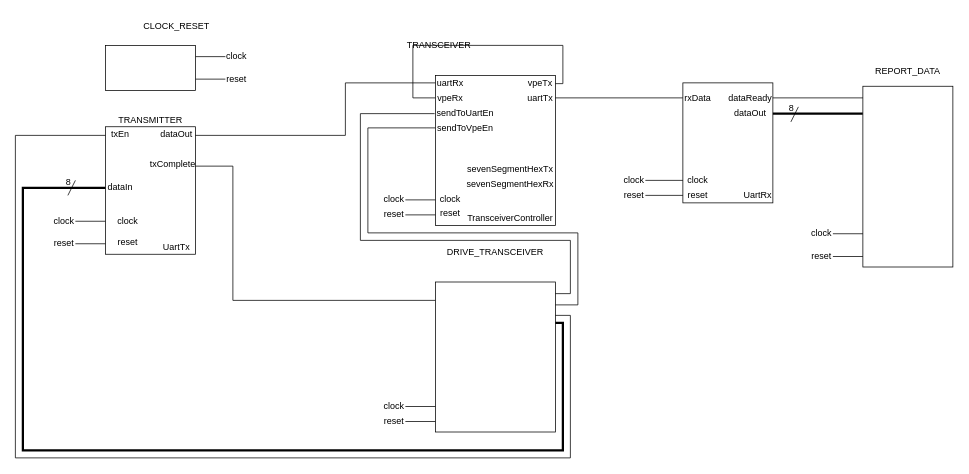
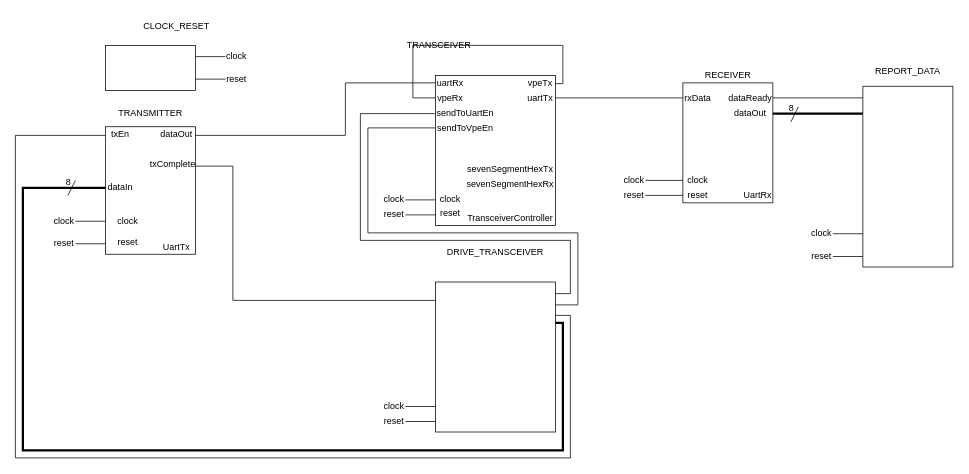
none -> (728, 75)
(150, 120) -> (150, 113)
